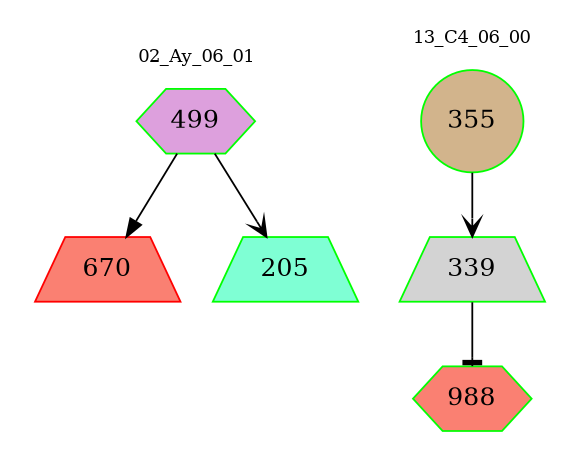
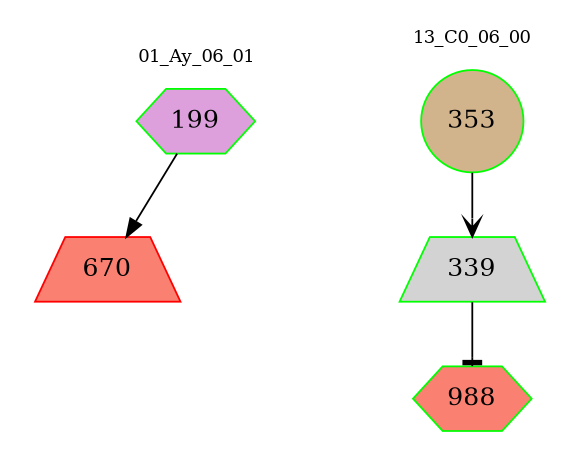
(472, 39) -> (472, 39)
(197, 57) -> (197, 57)
(196, 121) -> (196, 121)
(472, 121) -> (472, 121)
(286, 269) -> none
